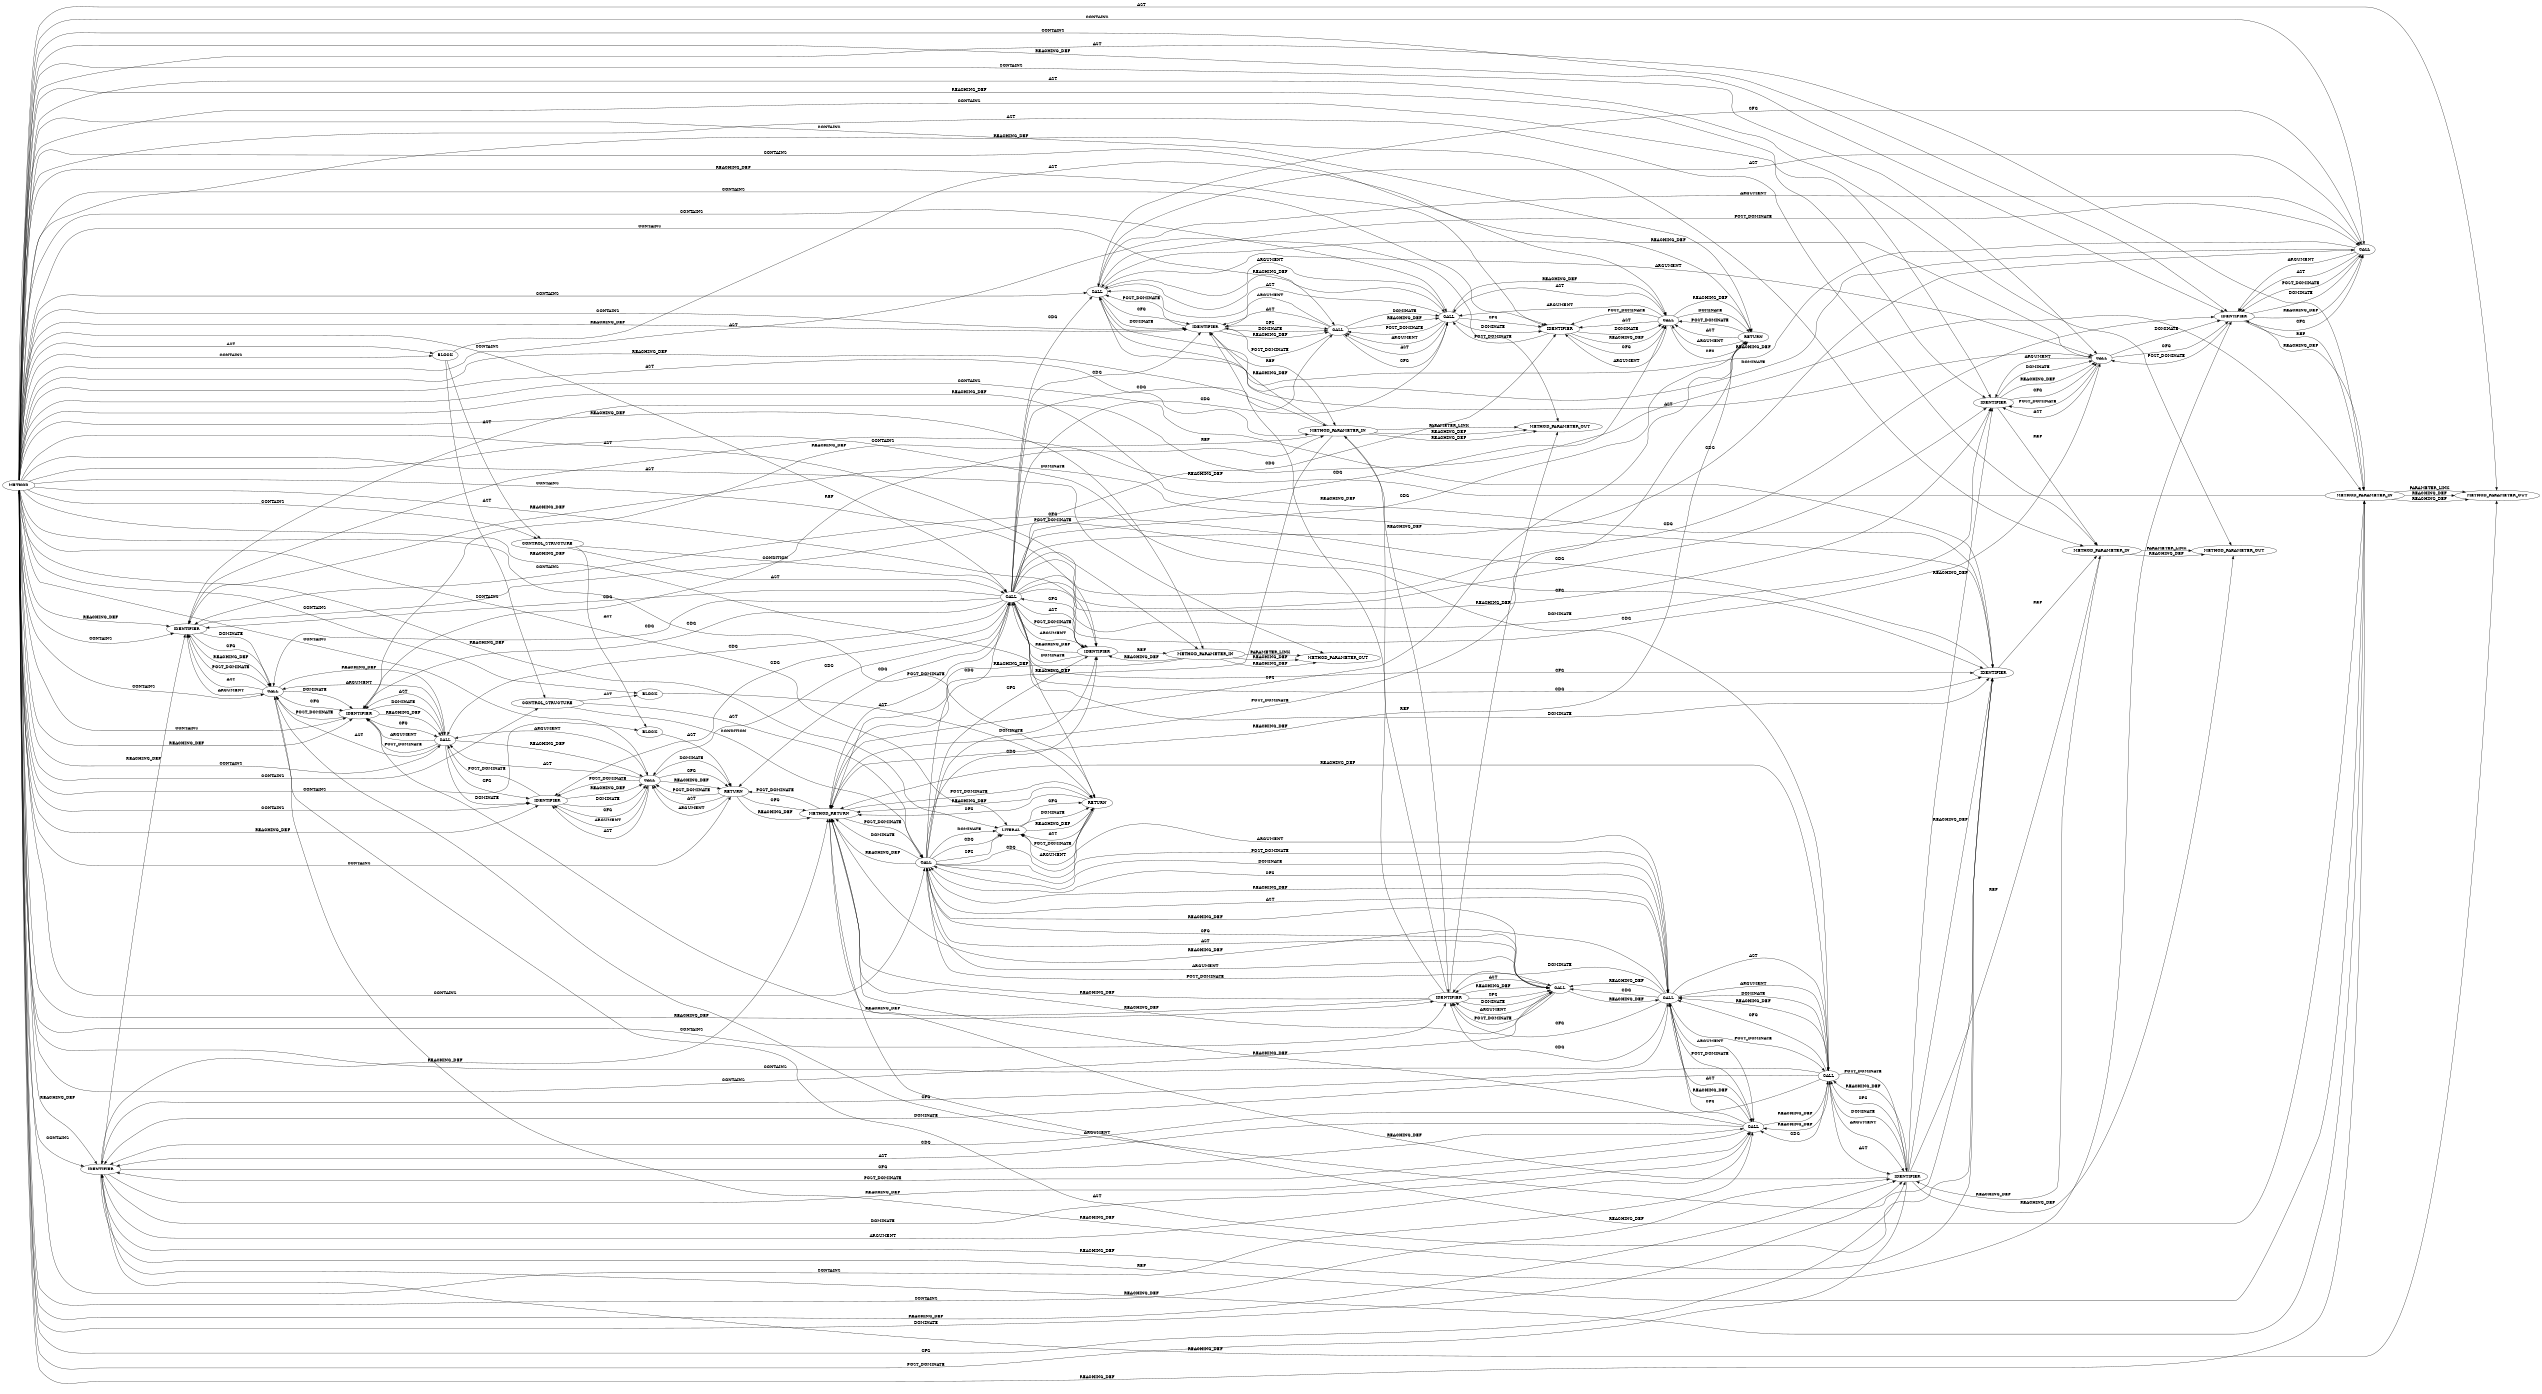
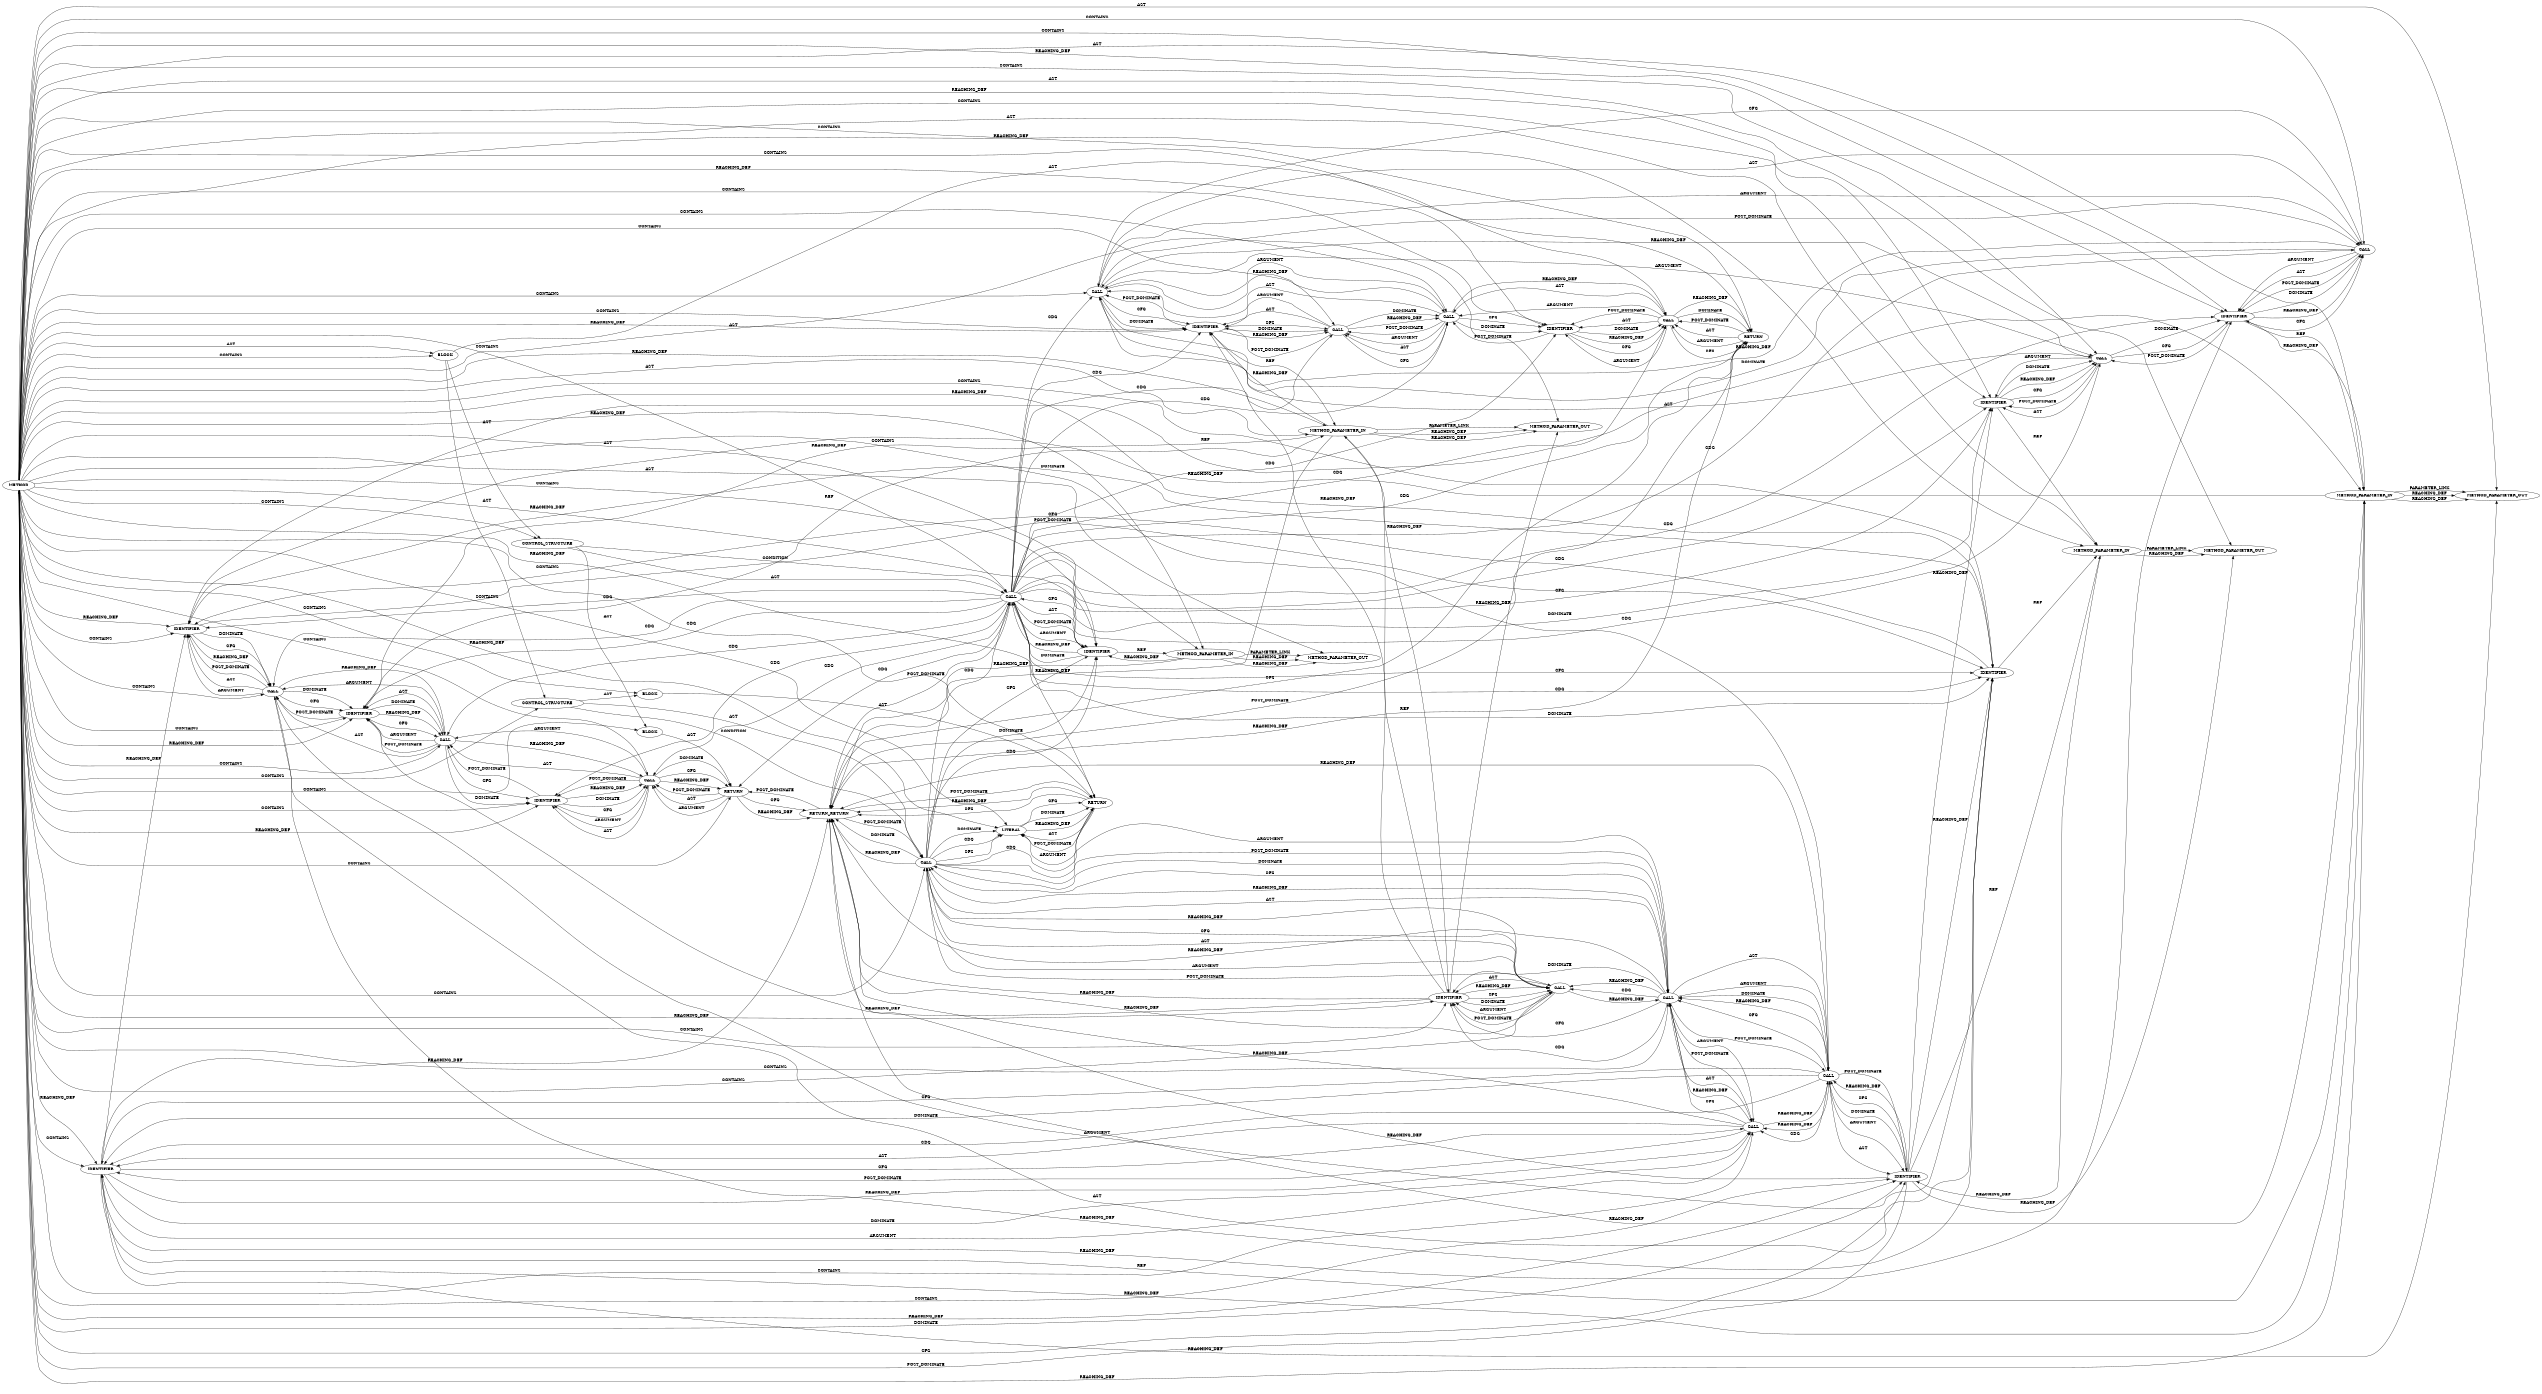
(829, 814) -> (829, 814)
